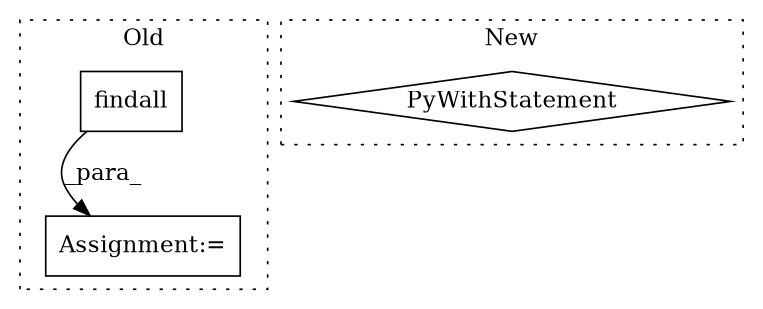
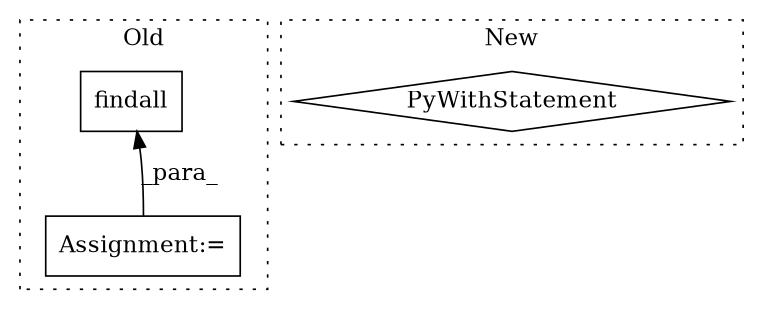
(62, 166) -> (143, 182)
